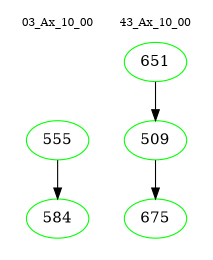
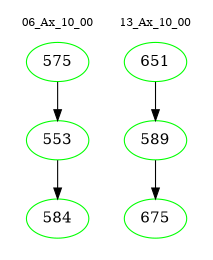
(58, 23) -> (58, 23)
(156, 23) -> (156, 23)
none -> (58, 62)
(58, 140) -> (58, 140)
(156, 140) -> (156, 140)
